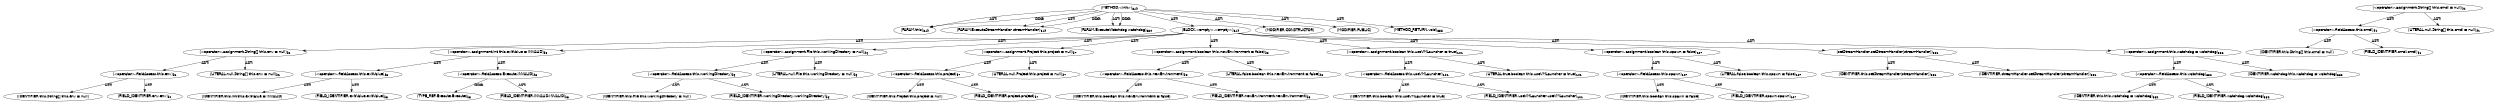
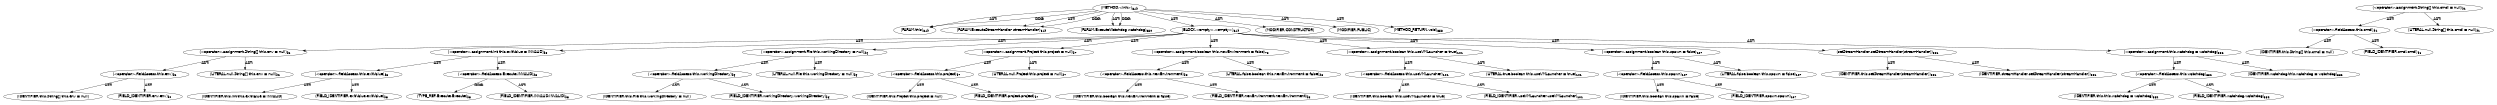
(1267, 52) -> (1267, 52)
